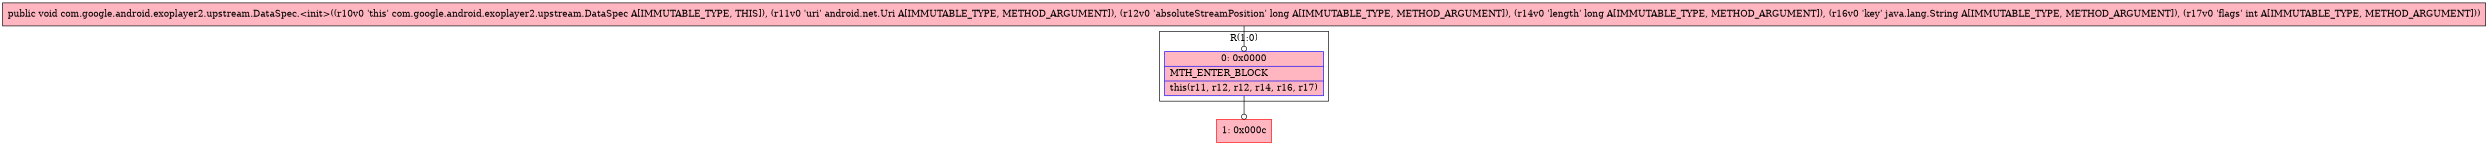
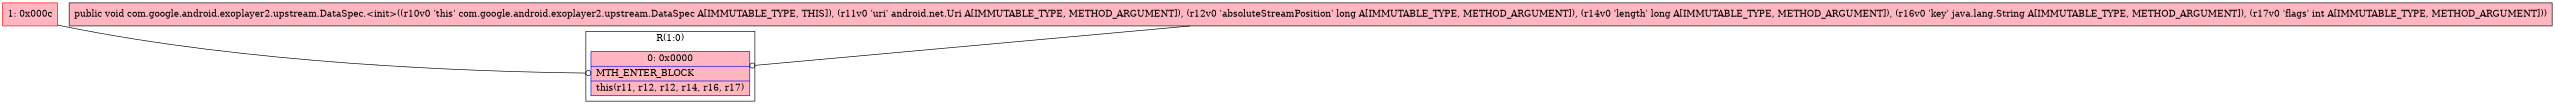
(1244, 105) -> (321, 61)
